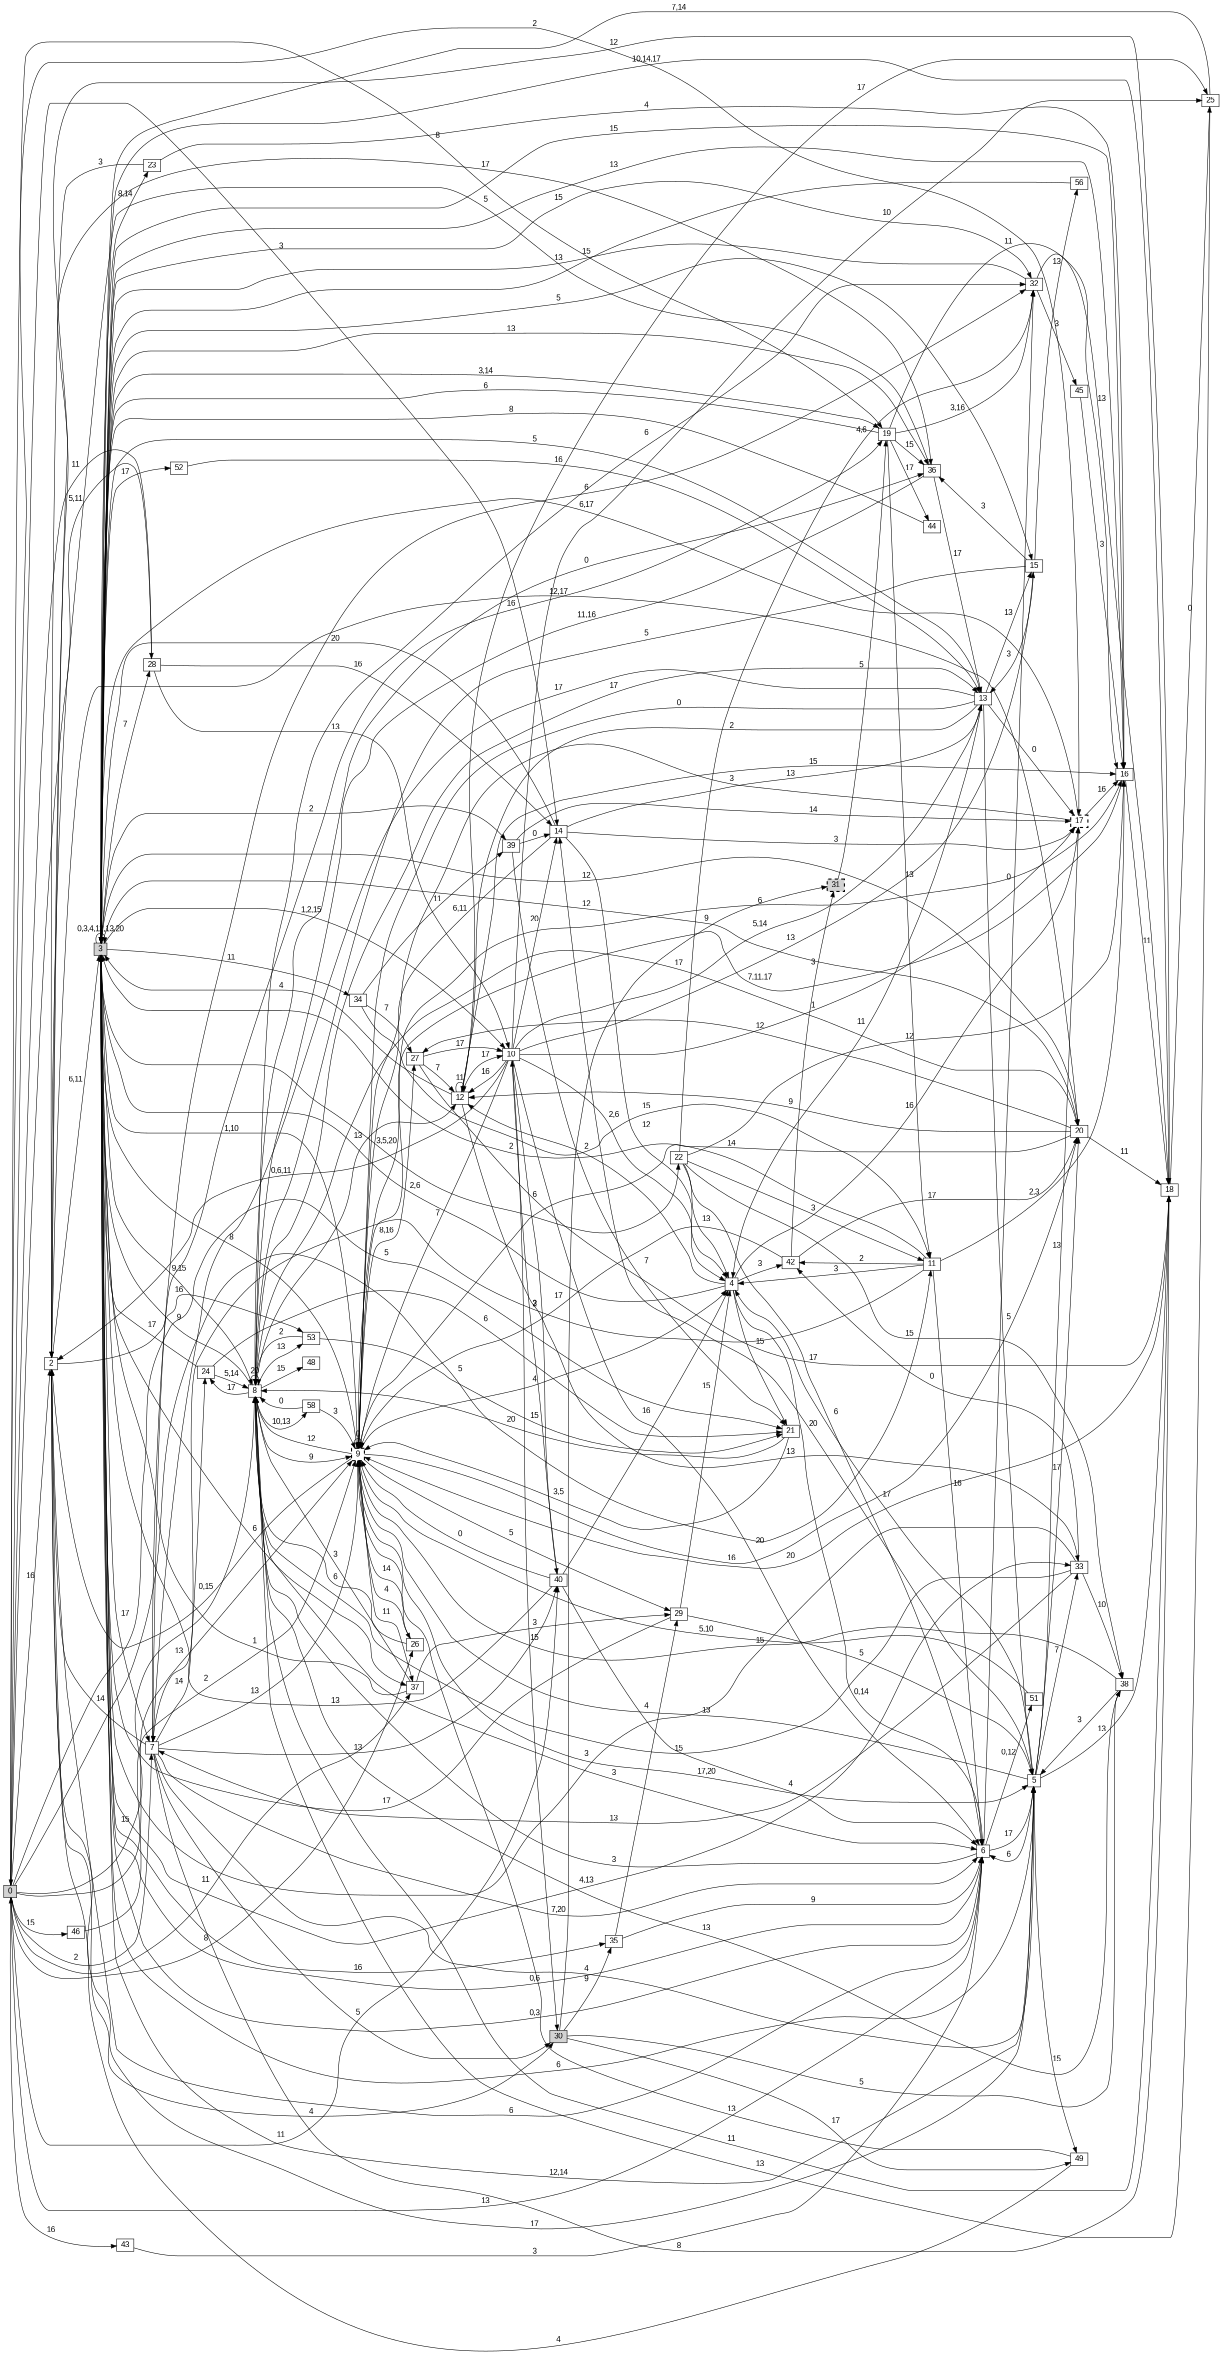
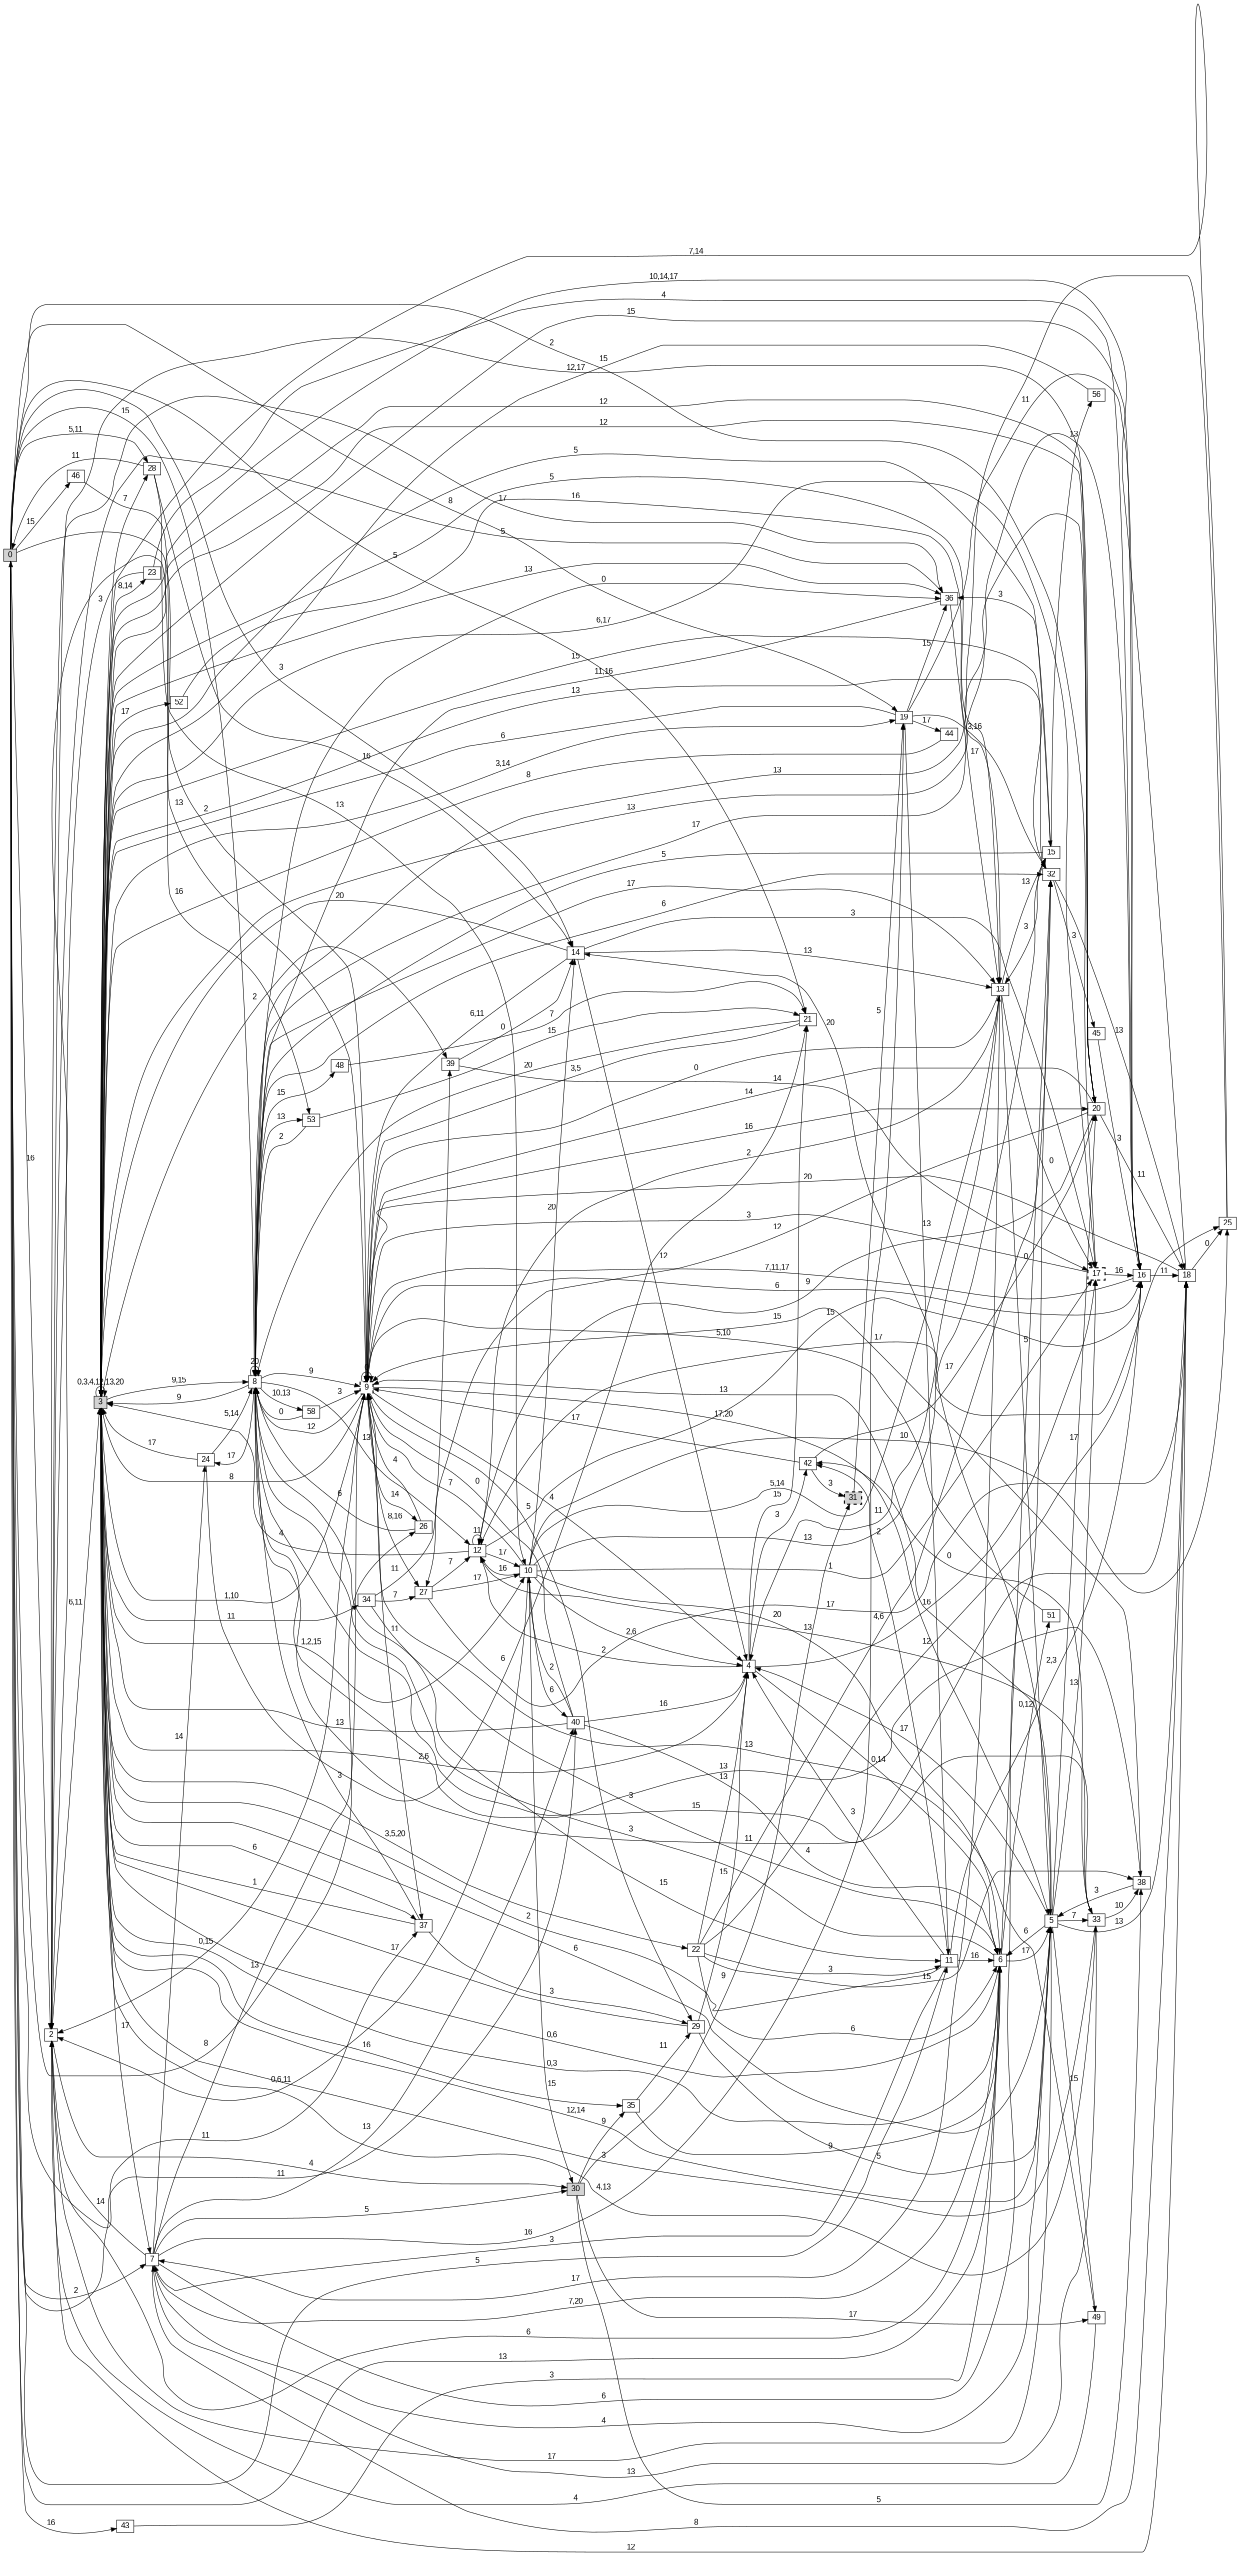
(583, 1169) -> (577, 1005)
(646, 1706) -> (664, 2046)
